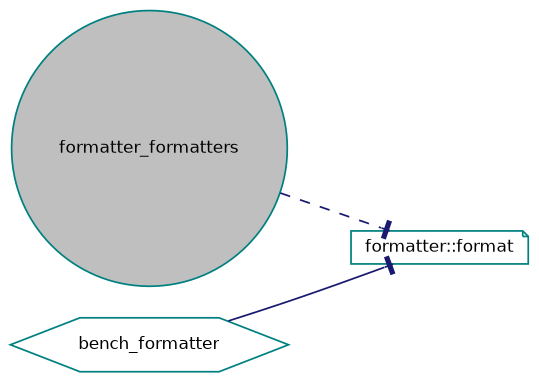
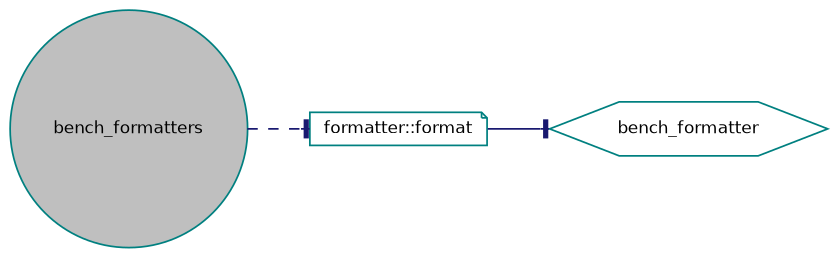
(149, 148) -> (129, 129)
(307, 295) -> (514, 129)
